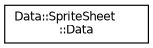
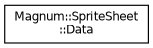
(77, 24) -> (77, 24)
